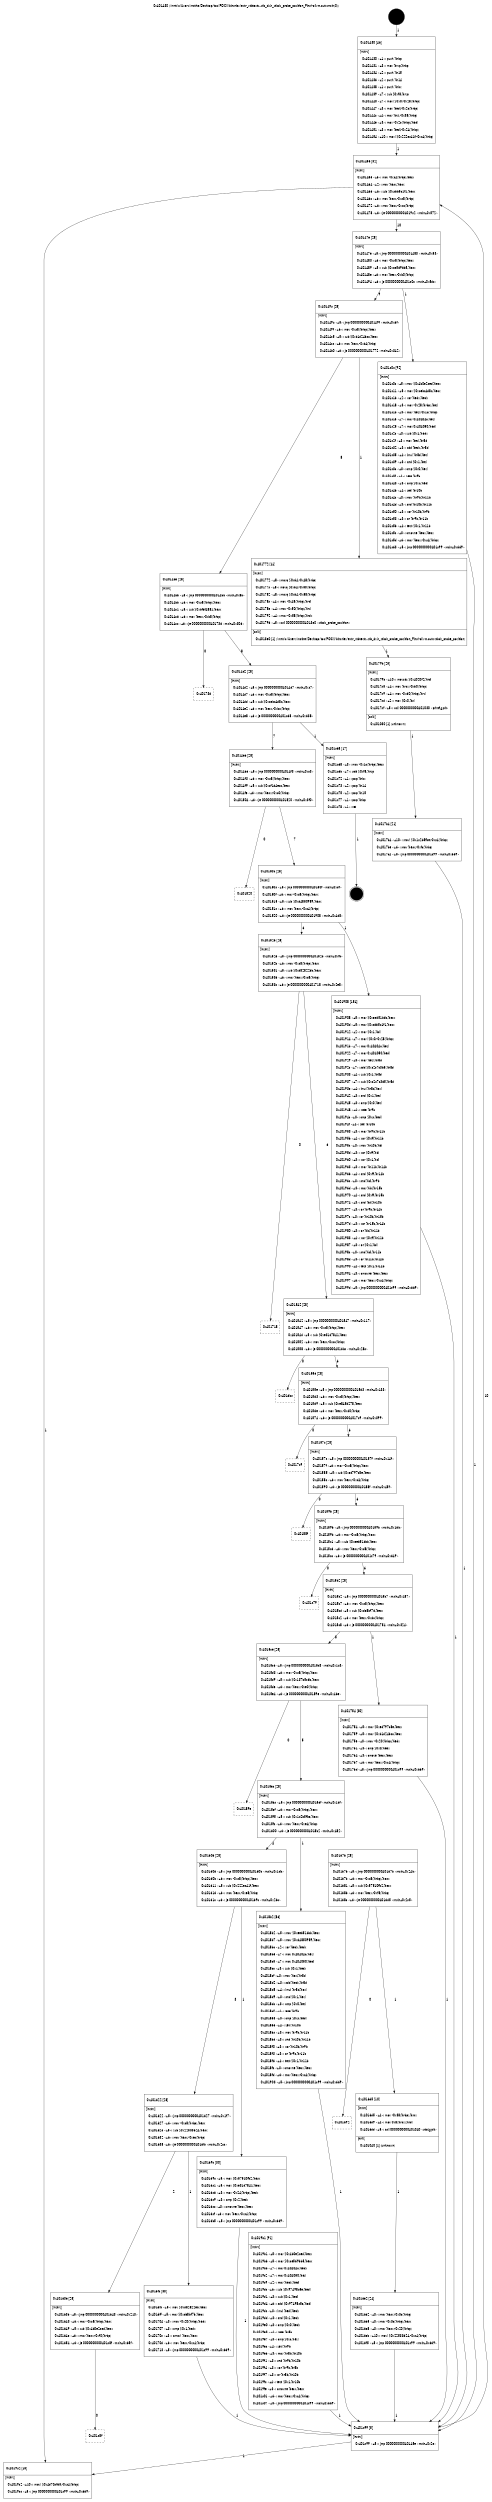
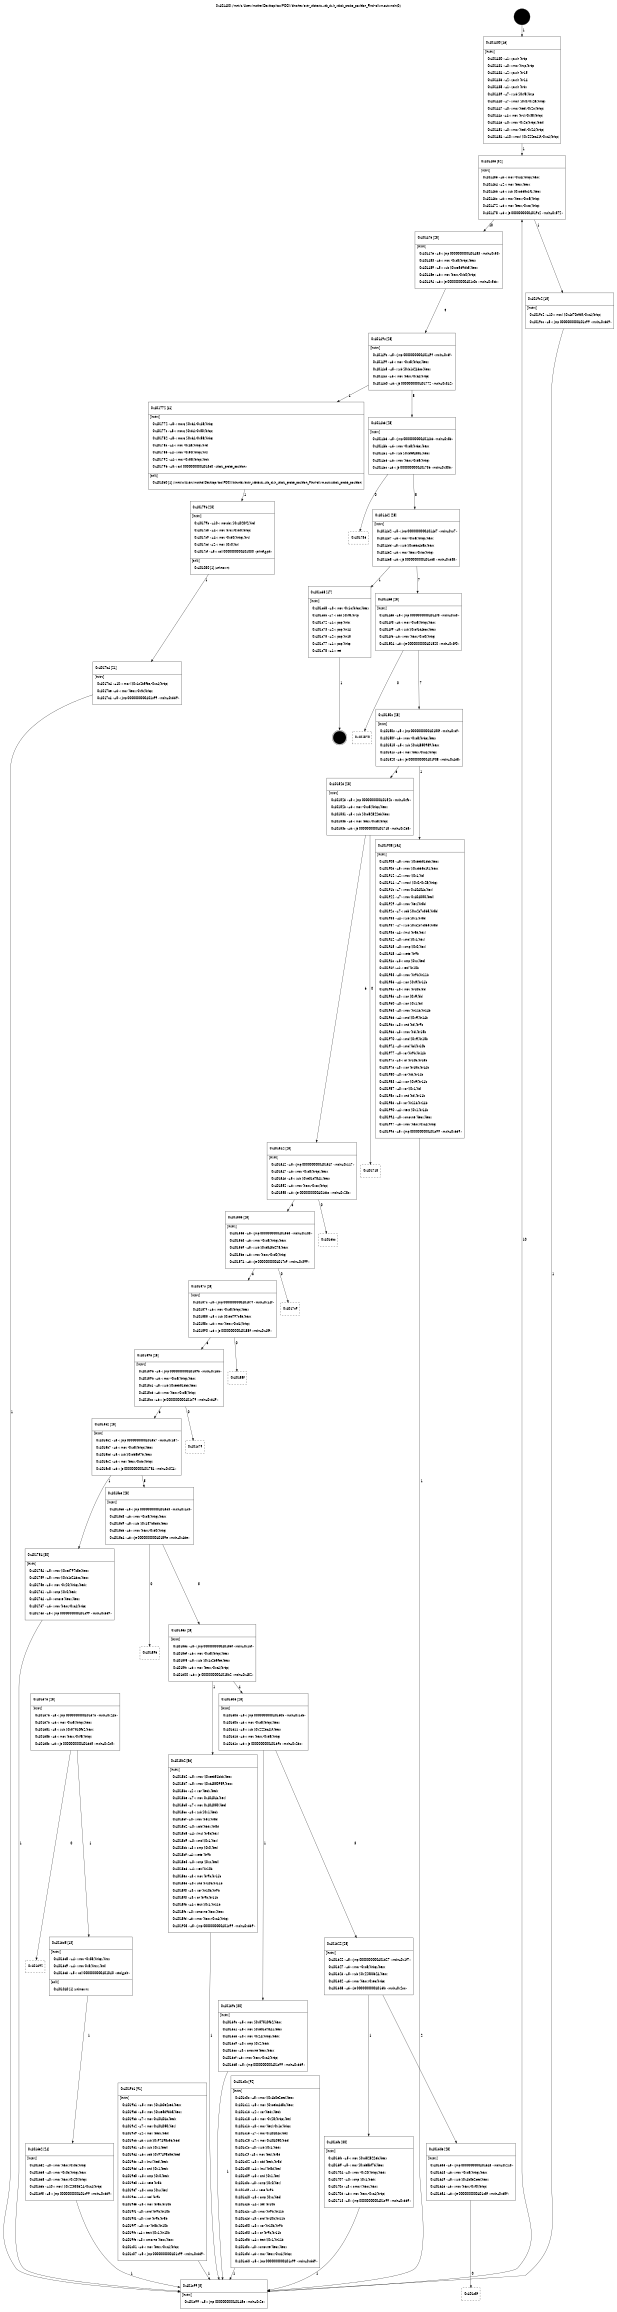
(408, 324) -> none
(223, 2458) -> (551, 1434)
